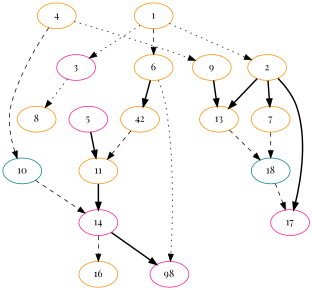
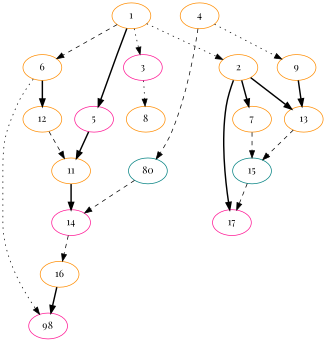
none -> (114, 64)
(140, 119) -> (42, 119)
(22, 171) -> (148, 171)
(271, 171) -> (252, 171)
(131, 246) -> (55, 297)
